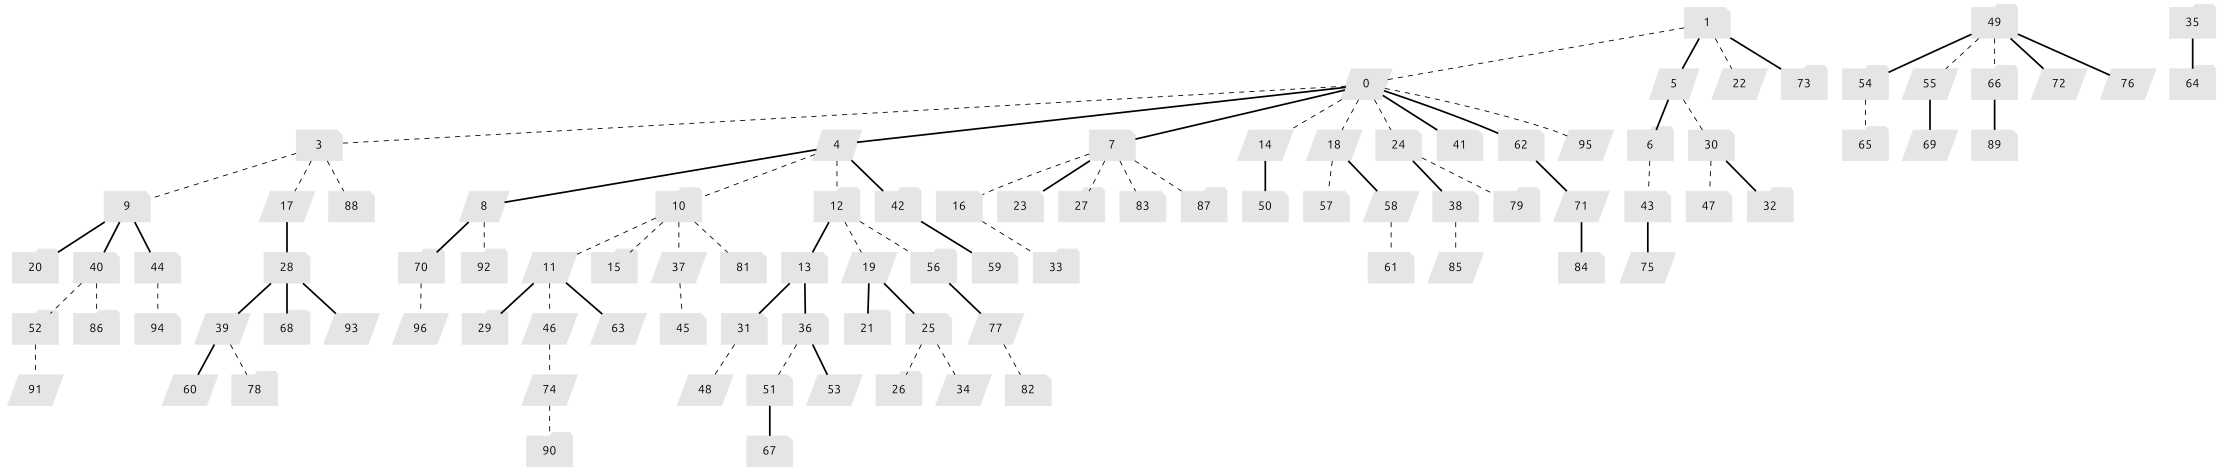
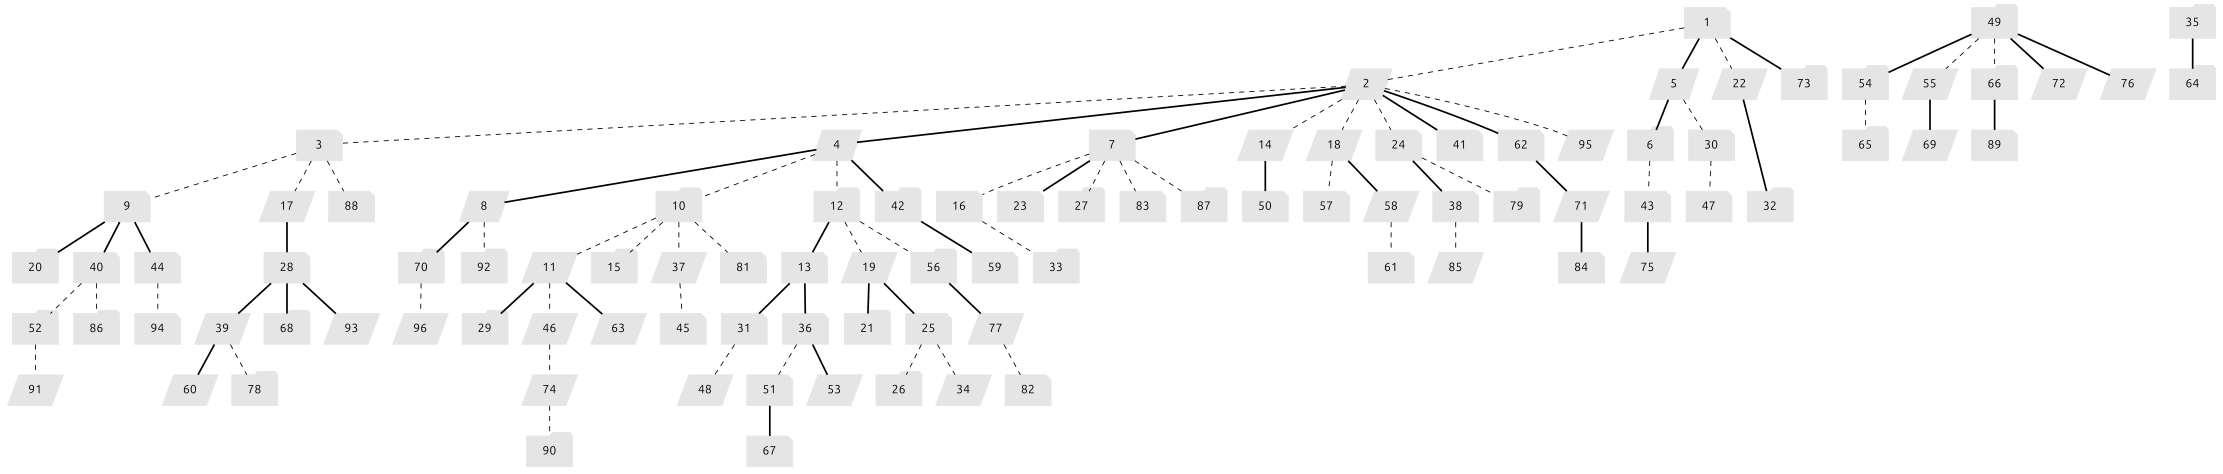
(1366, 84) -> (1366, 84)
(1741, 176) -> (1755, 145)
